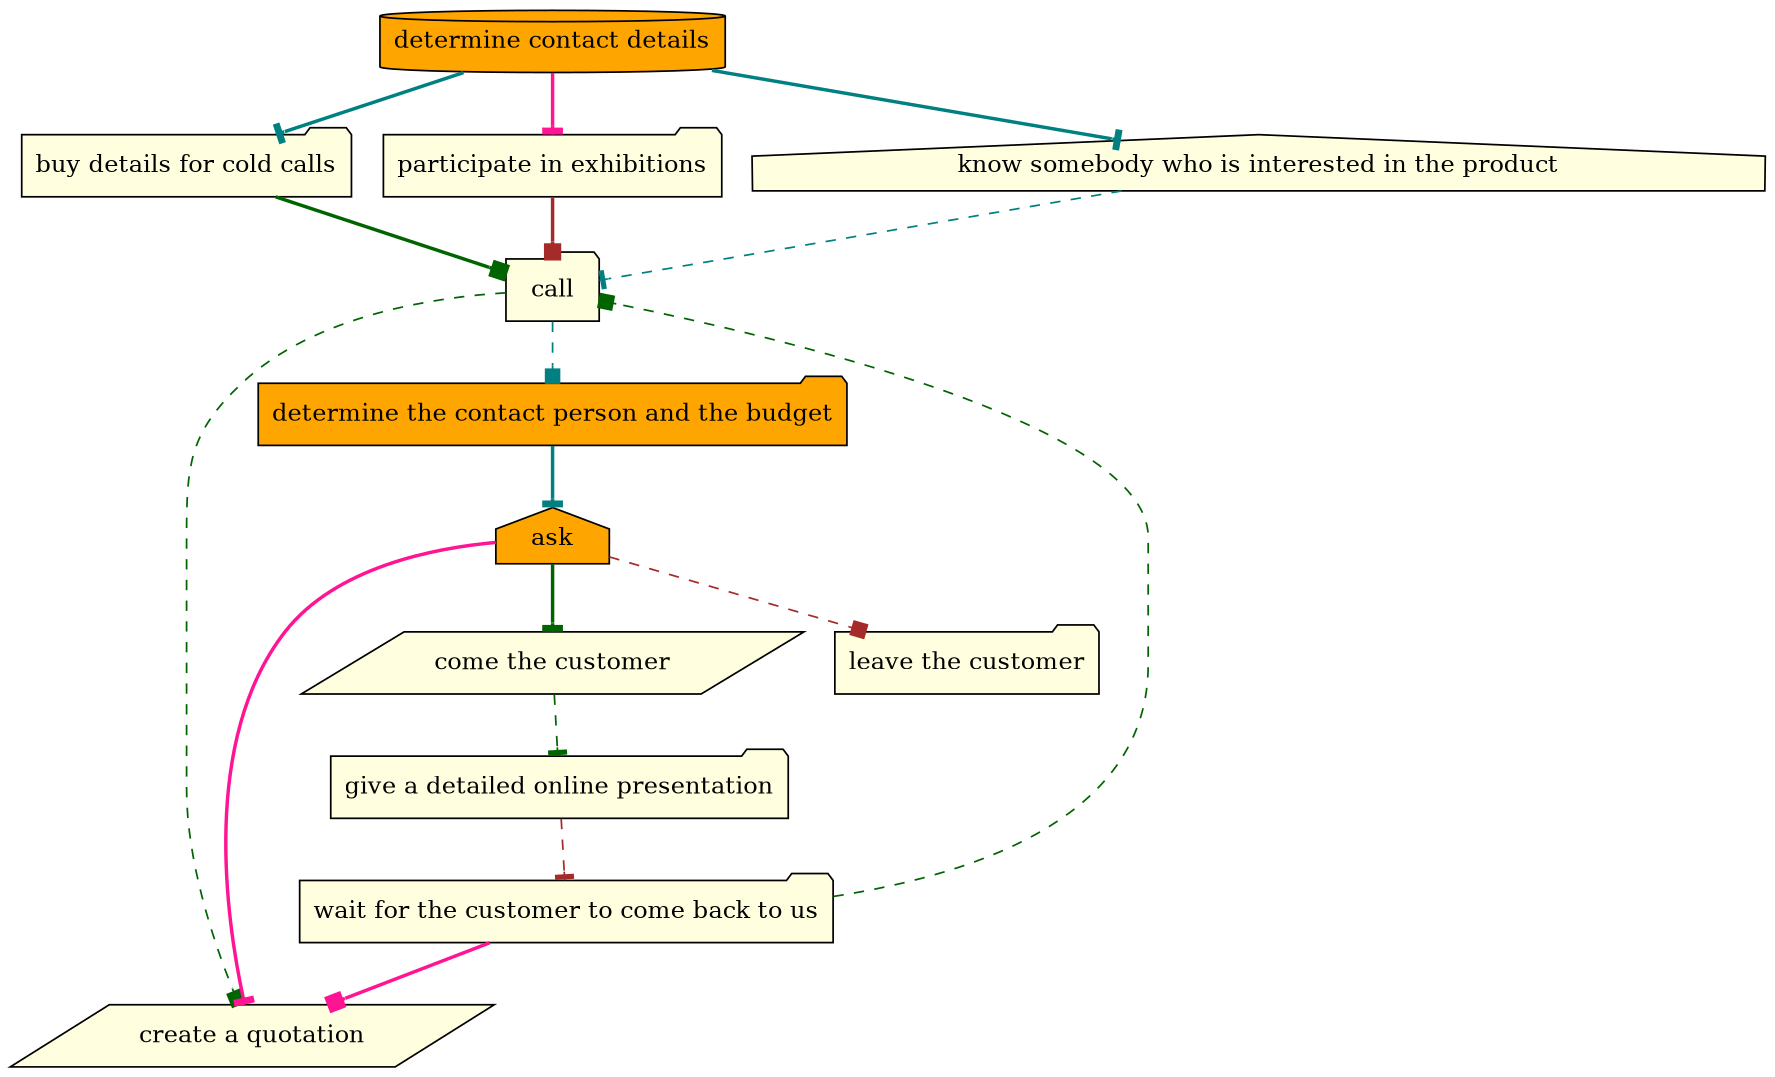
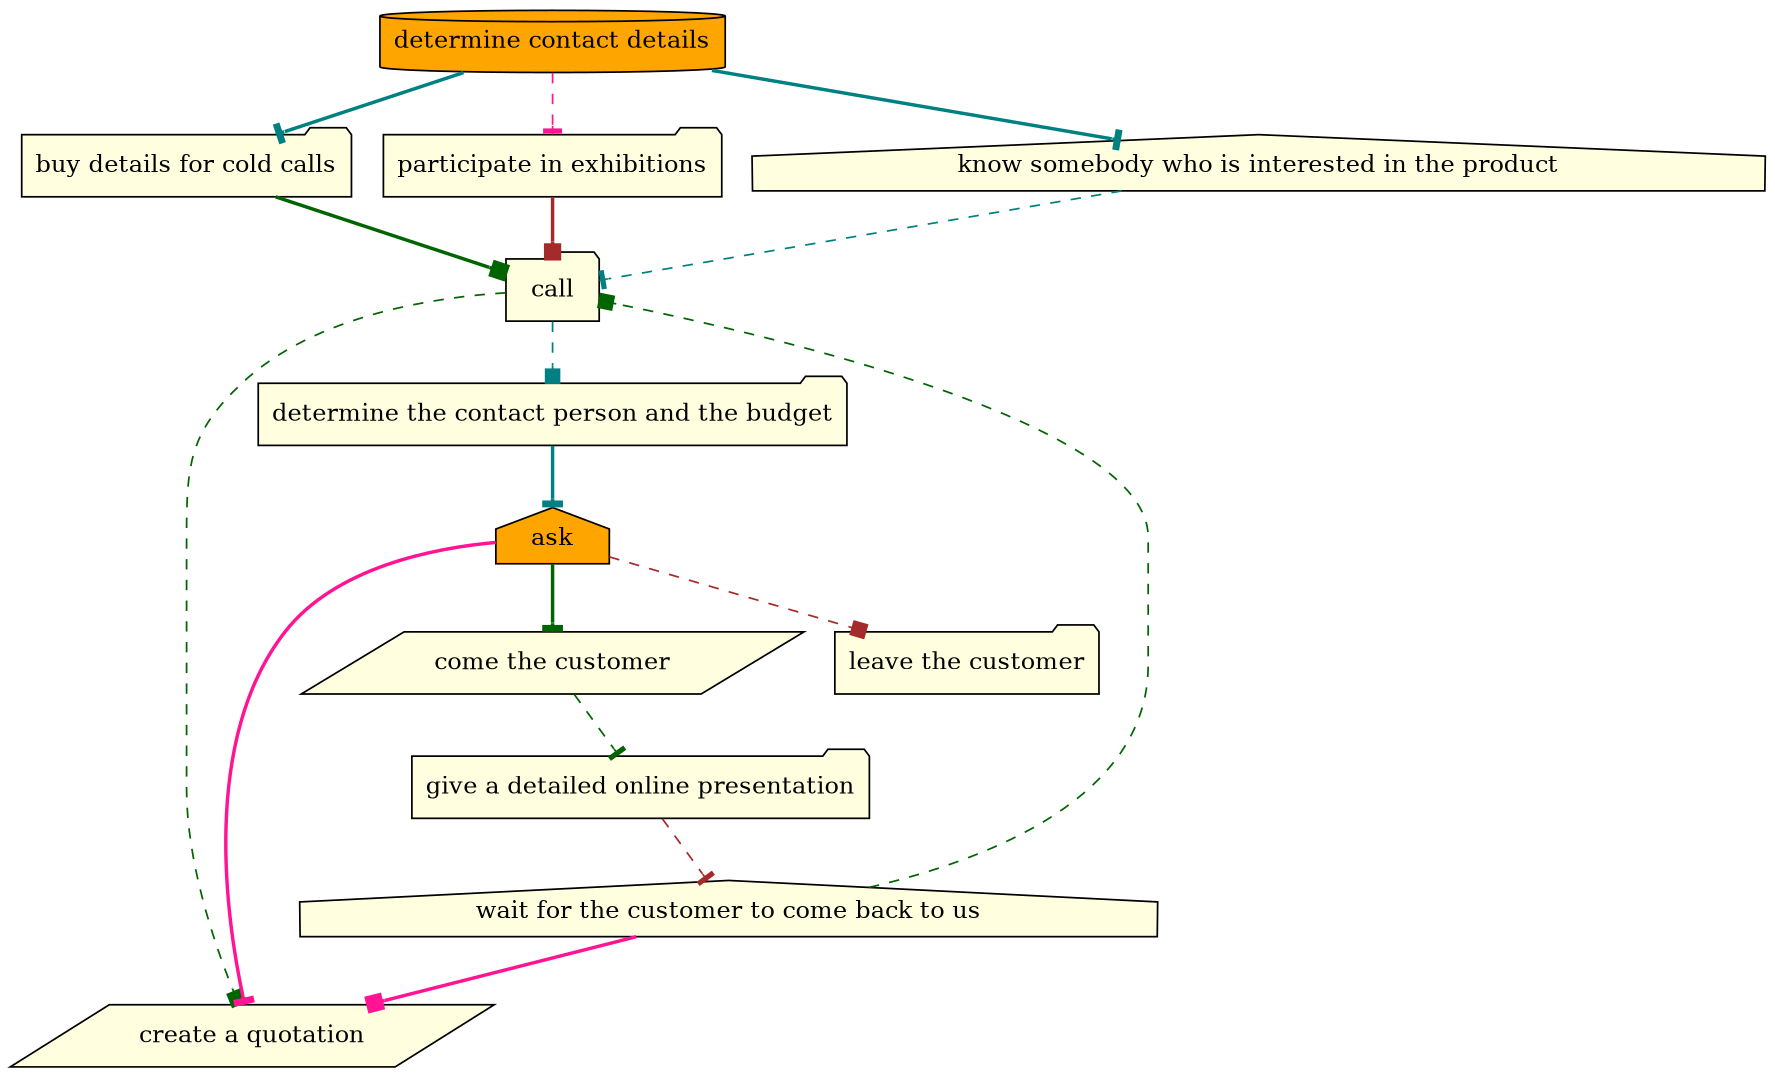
(553, 99) -> (553, 99)
(553, 414) -> (553, 414)
(566, 912) -> (729, 912)
